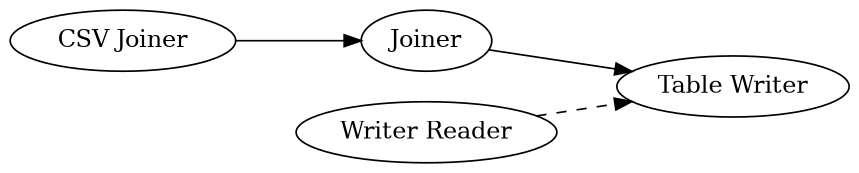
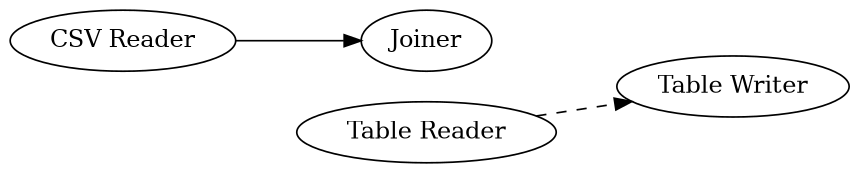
(123, 41) -> (123, 41)
(552, 59) -> none
(427, 132) -> (427, 132)
